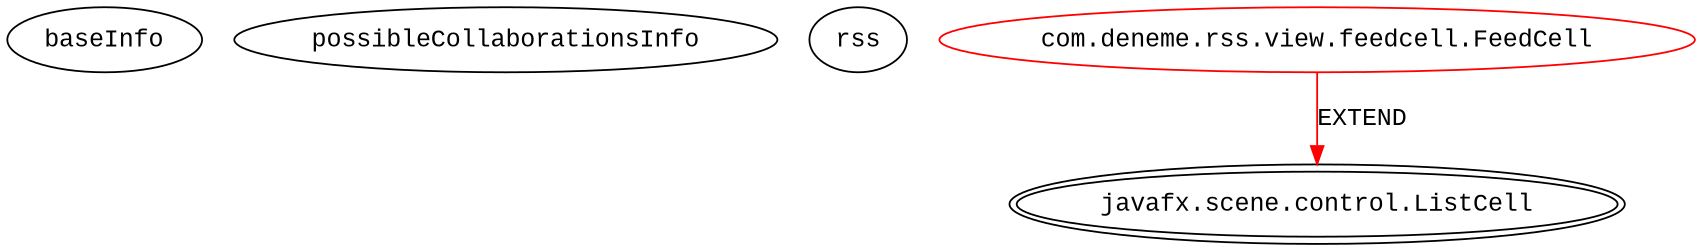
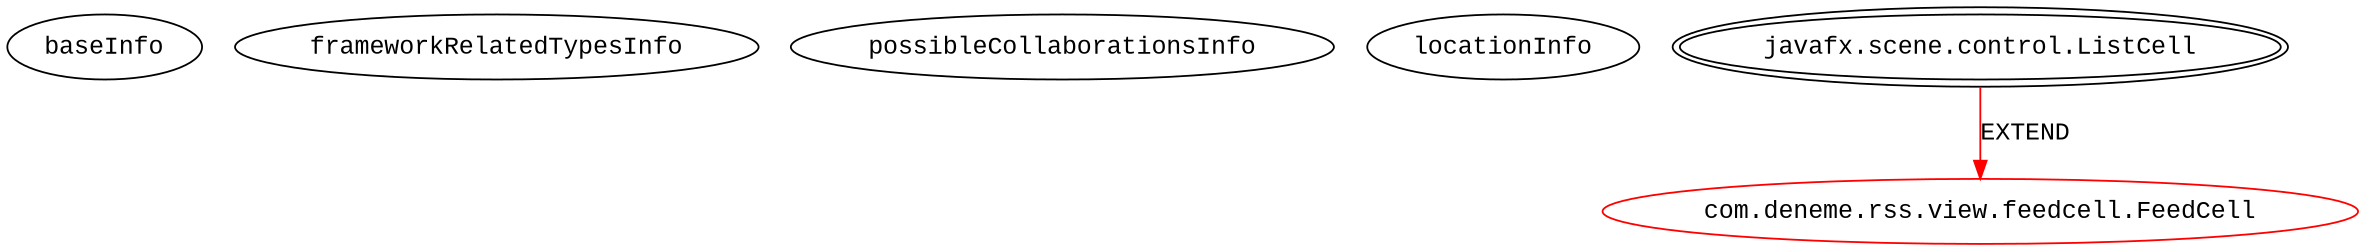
(858, 40) -> (1503, 47)
none -> (497, 47)
(1317, 109) -> (1980, 124)
